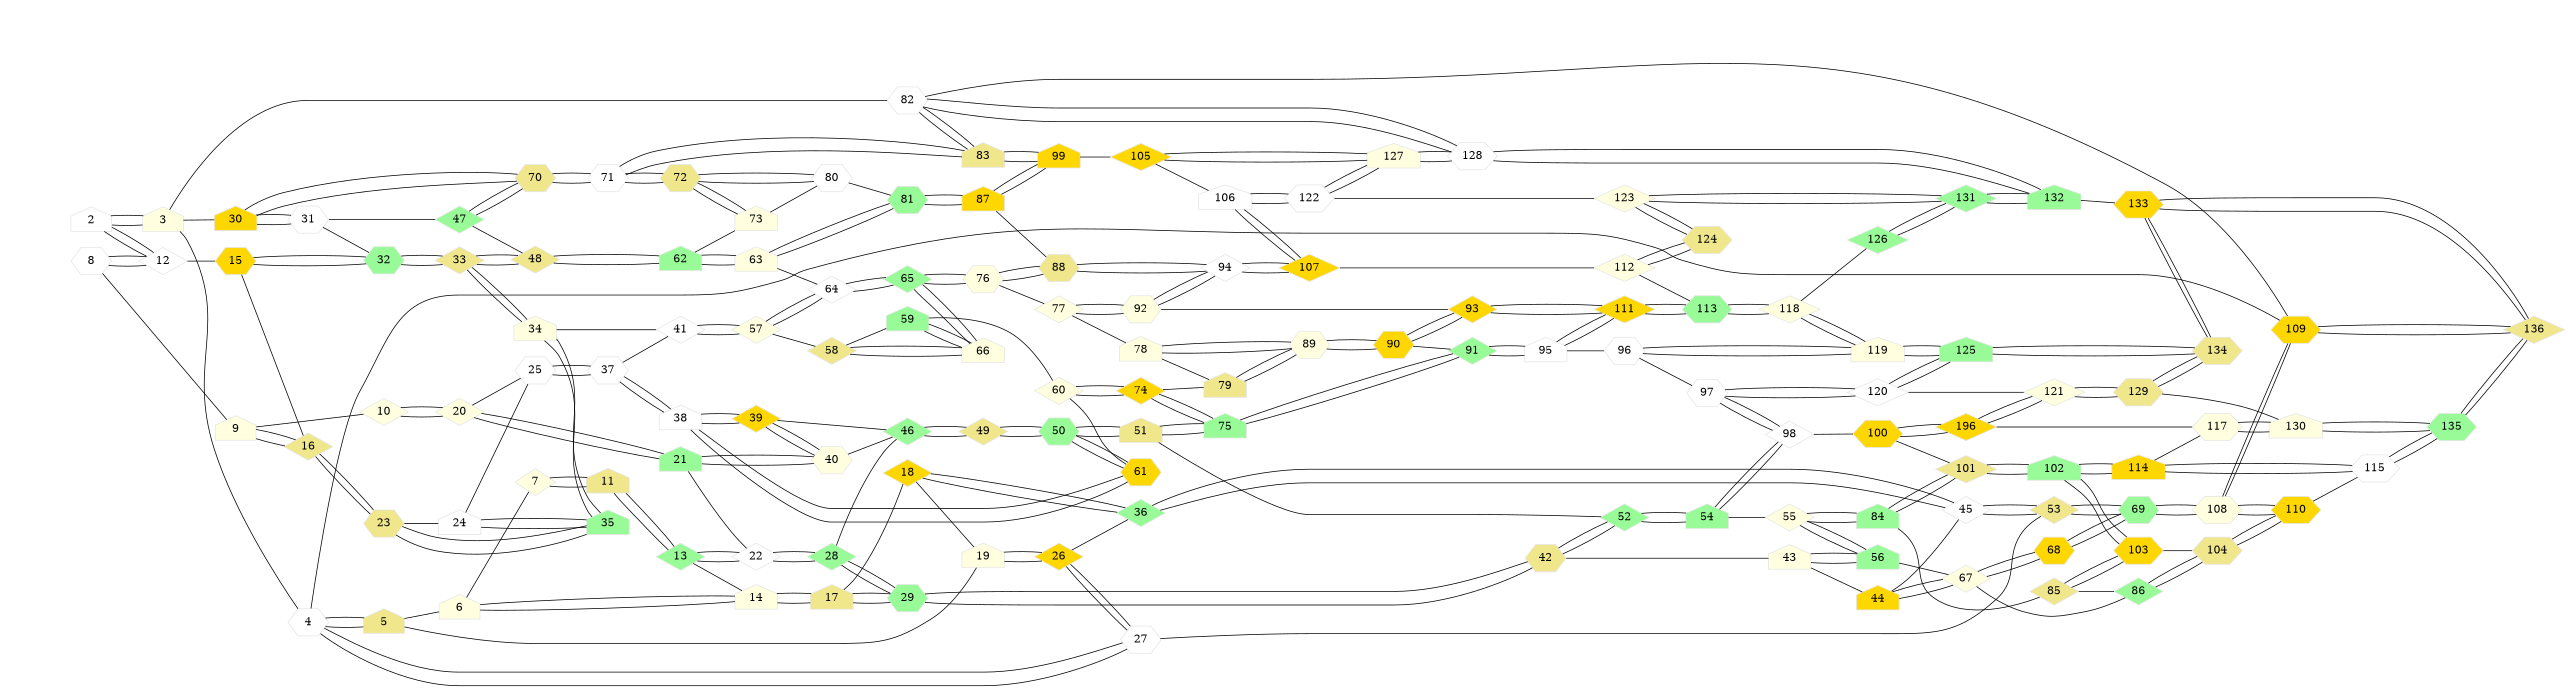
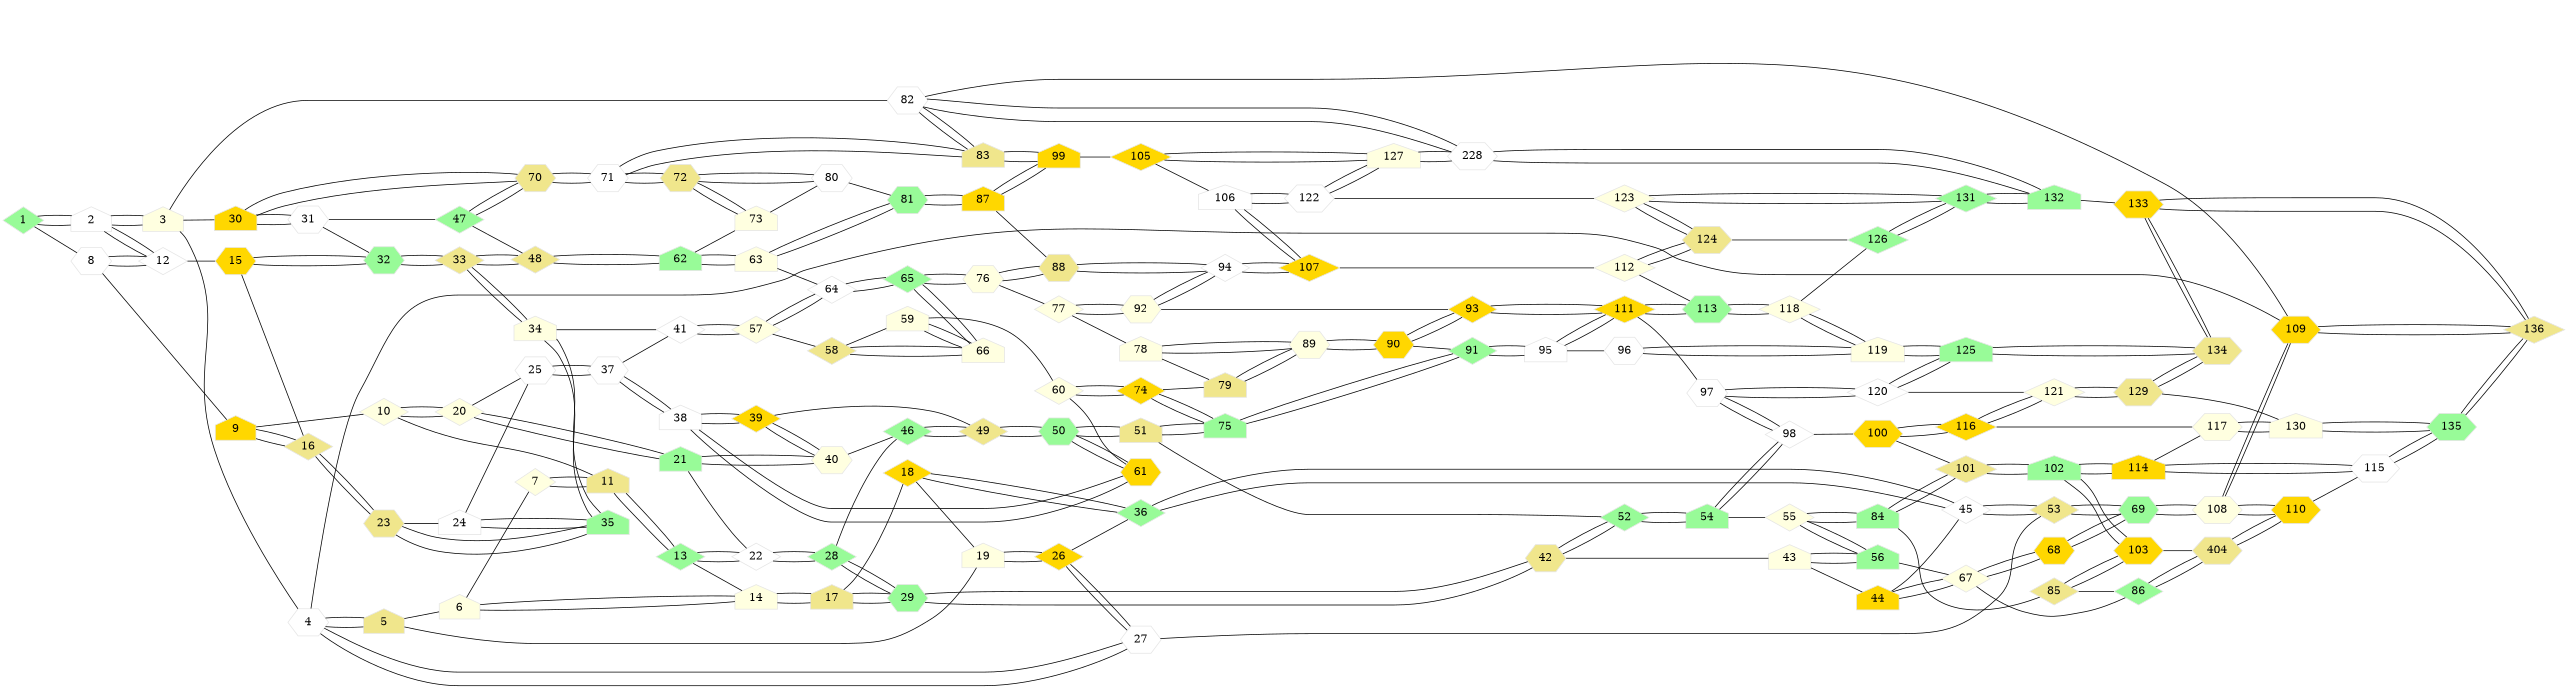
(1472, 156) -> (1472, 156)
none -> (23, 220)
none -> (1790, 240)
(908, 320) -> (908, 320)
(1666, 372) -> (1666, 341)
(832, 425) -> (873, 406)
(1966, 427) -> (1966, 427)
(236, 429) -> (236, 429)
none -> (490, 446)
(2217, 551) -> (2217, 551)
